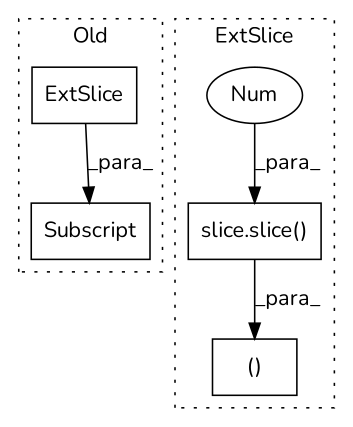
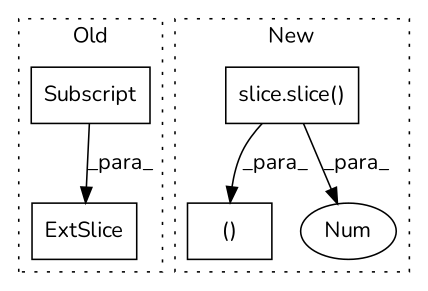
(255, 37) -> (292, 37)
(87, 155) -> (88, 155)
(255, 155) -> (317, 156)
